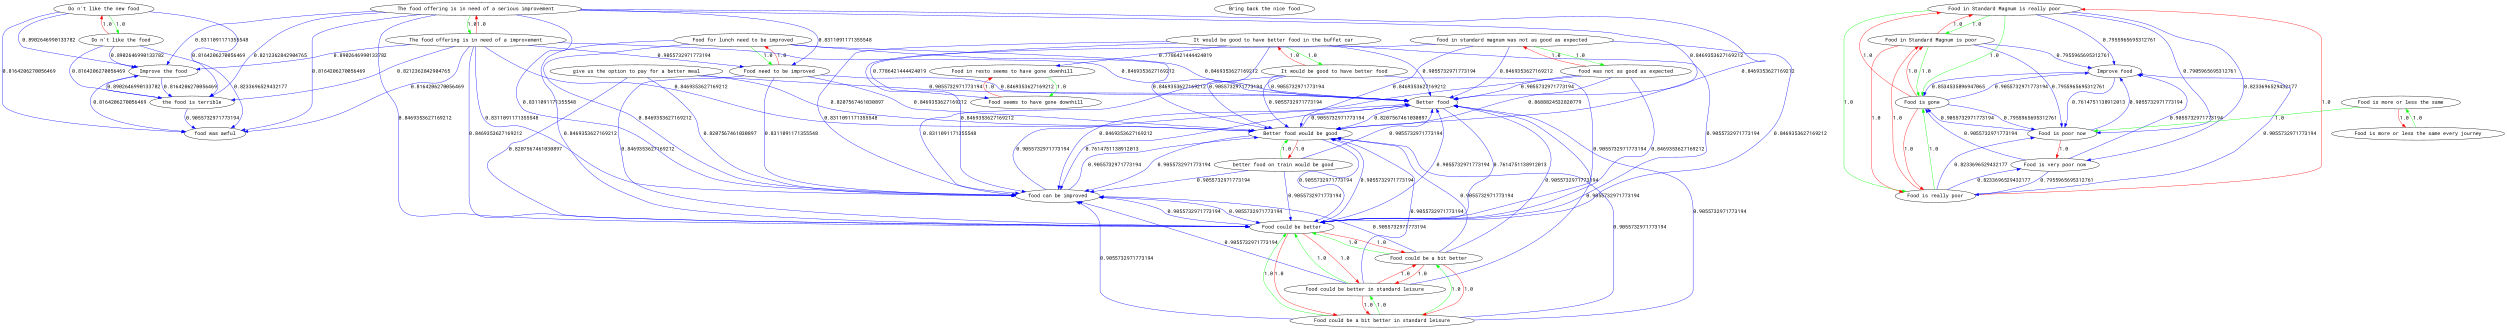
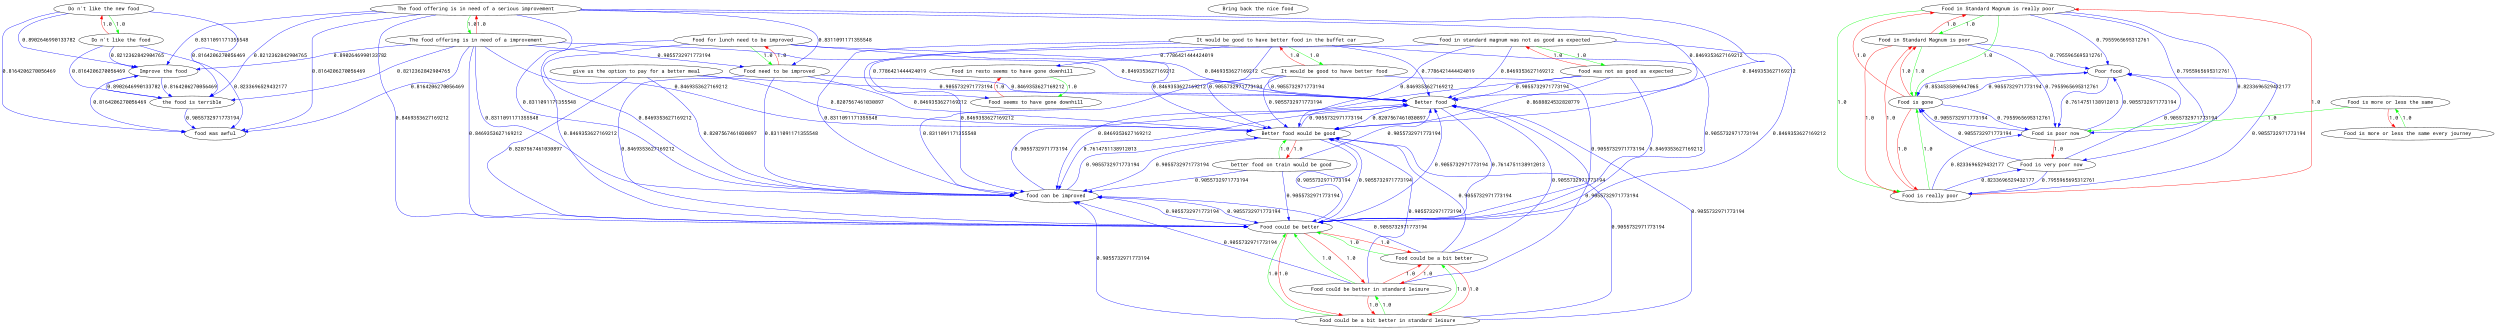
(137, 56) -> (137, 56)
(1449, 71) -> (1448, 71)
(2115, 71) -> (2108, 71)
(2210, 71) -> (2204, 71)
